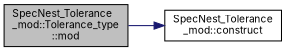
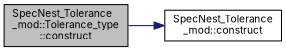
(66, 26) -> (66, 26)
